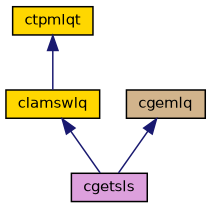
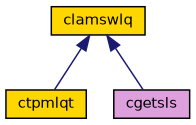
(53, 70) -> (68, 69)
(166, 104) -> none
